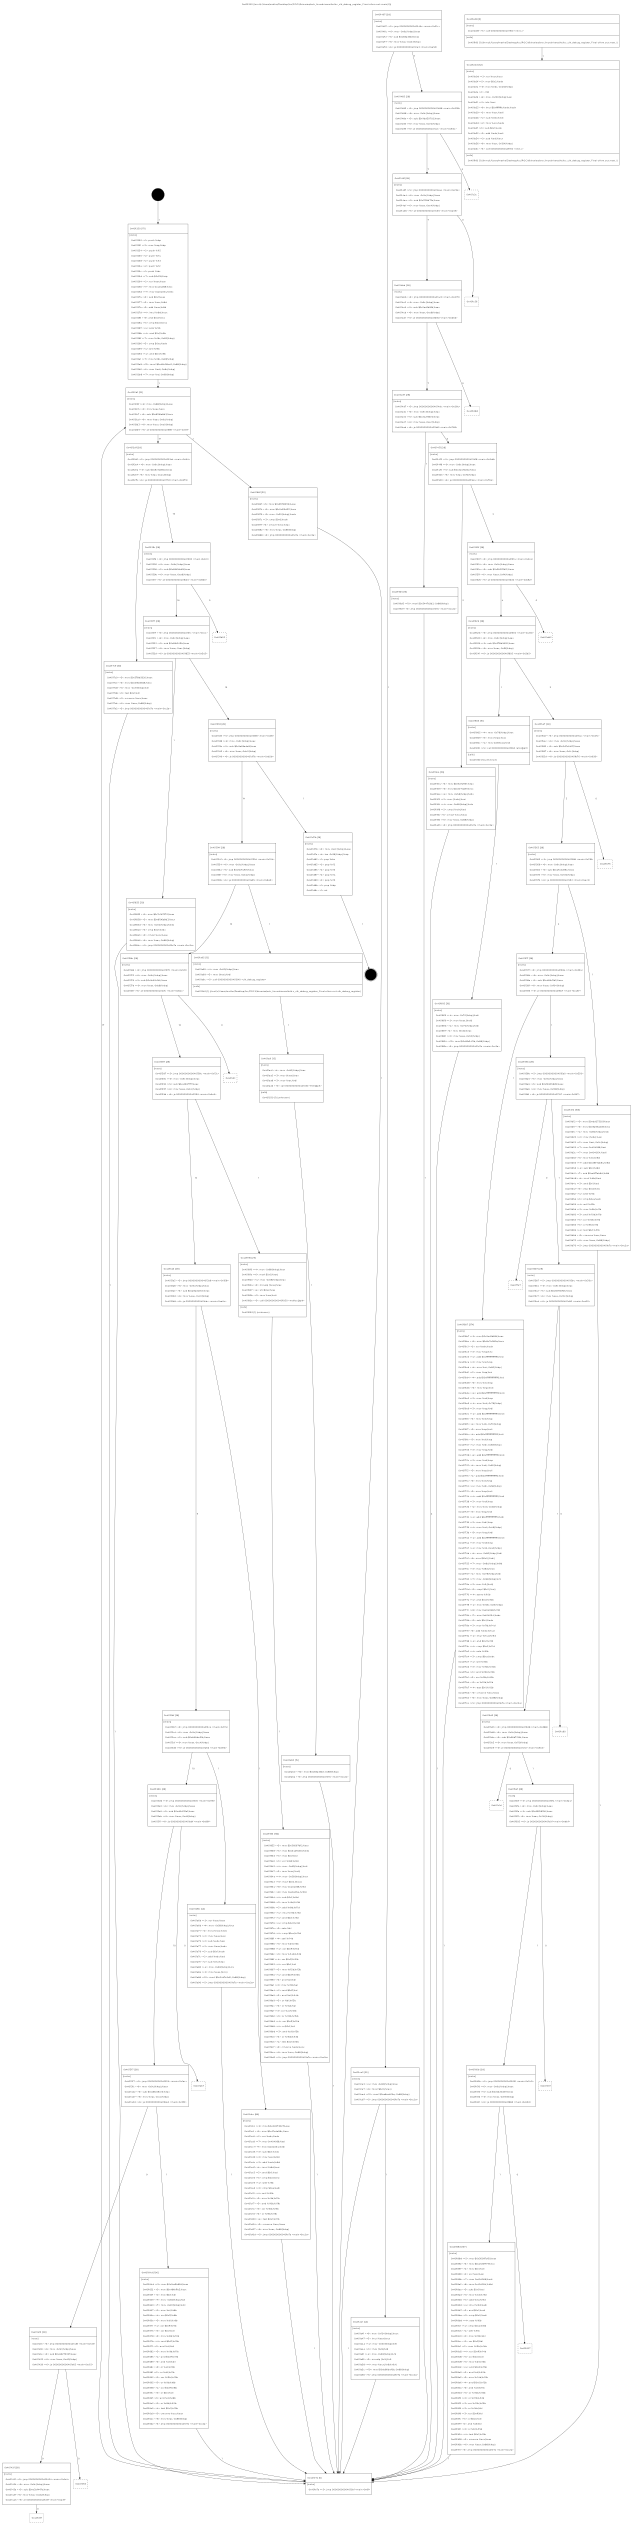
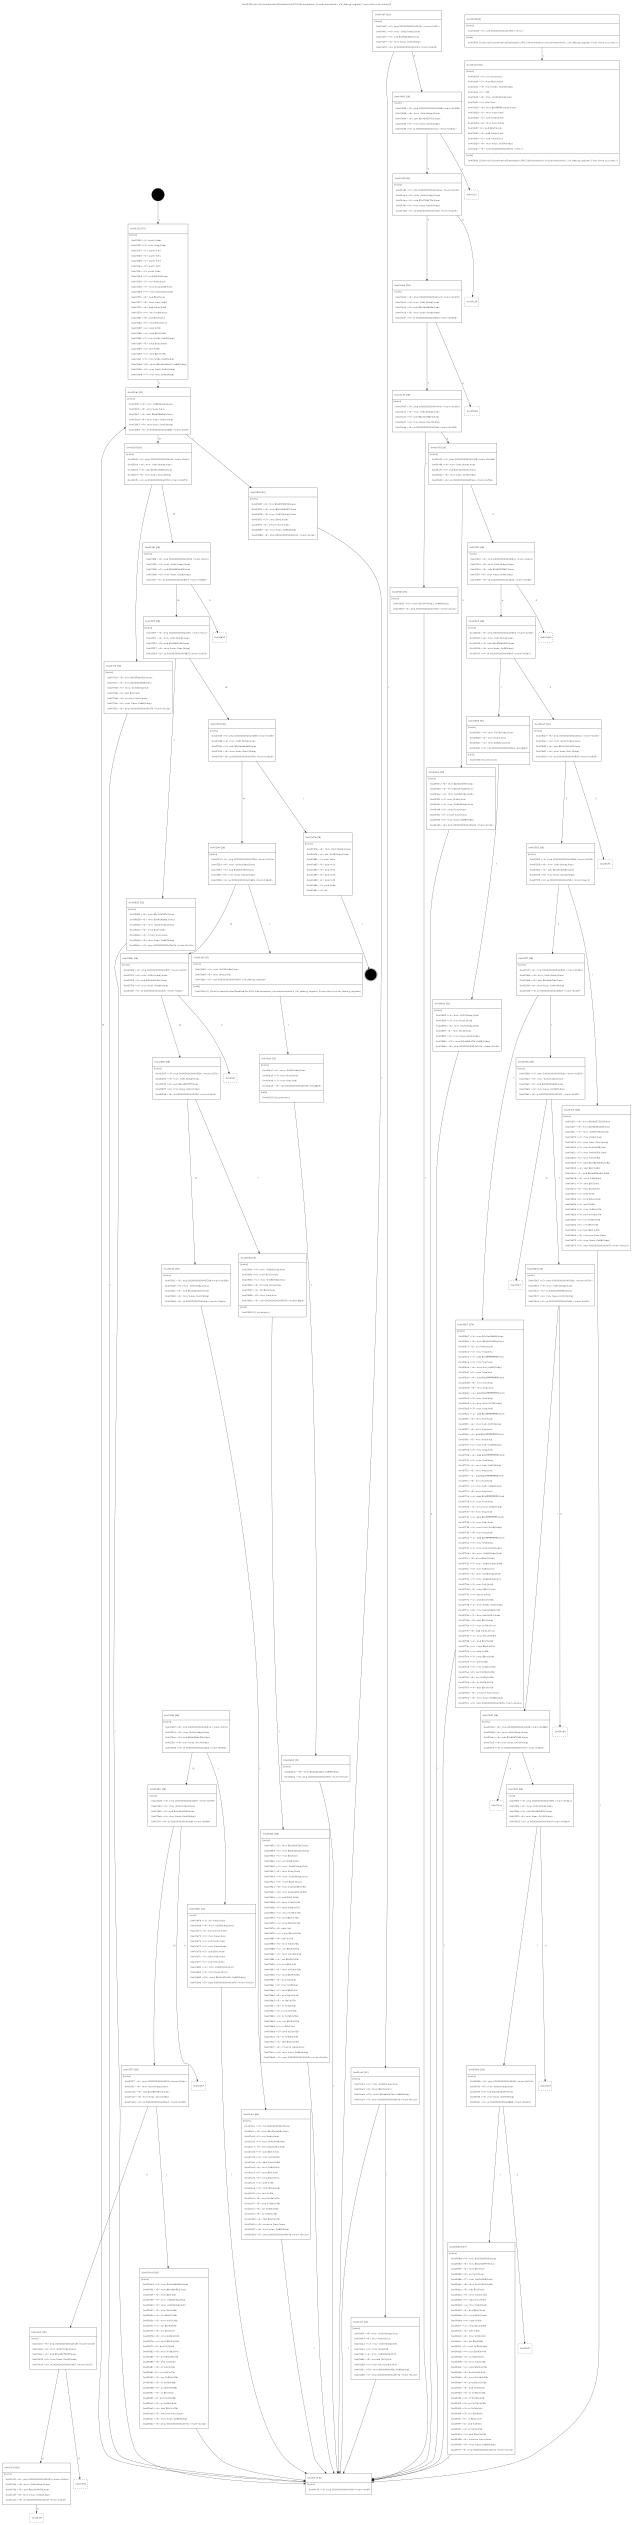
(196, 1508) -> none
